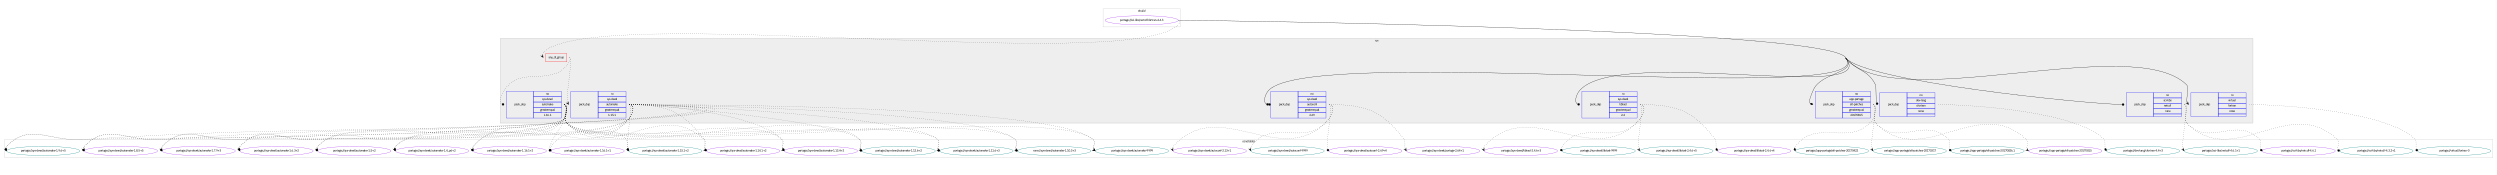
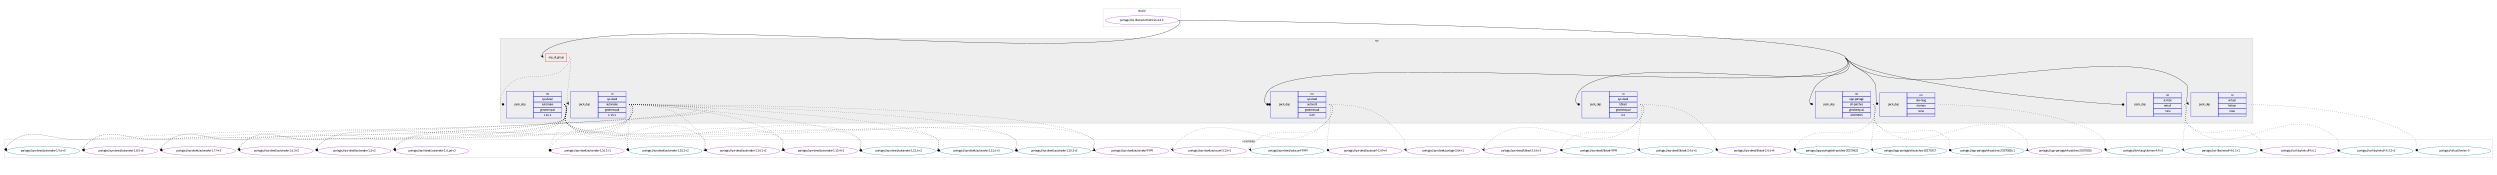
(911, 40) -> (911, 40)
(510, 151) -> none
(1054, 151) -> (1054, 151)
(1132, 151) -> (1132, 151)
